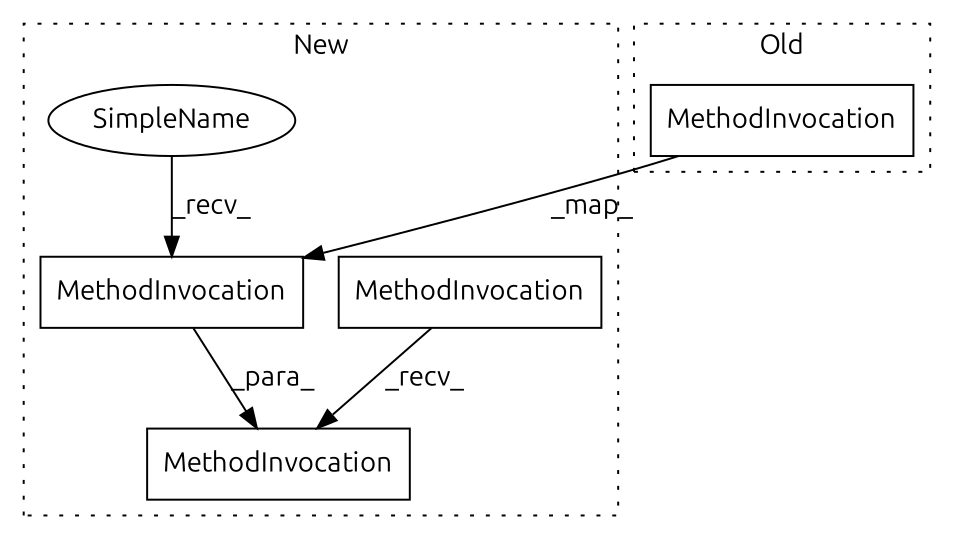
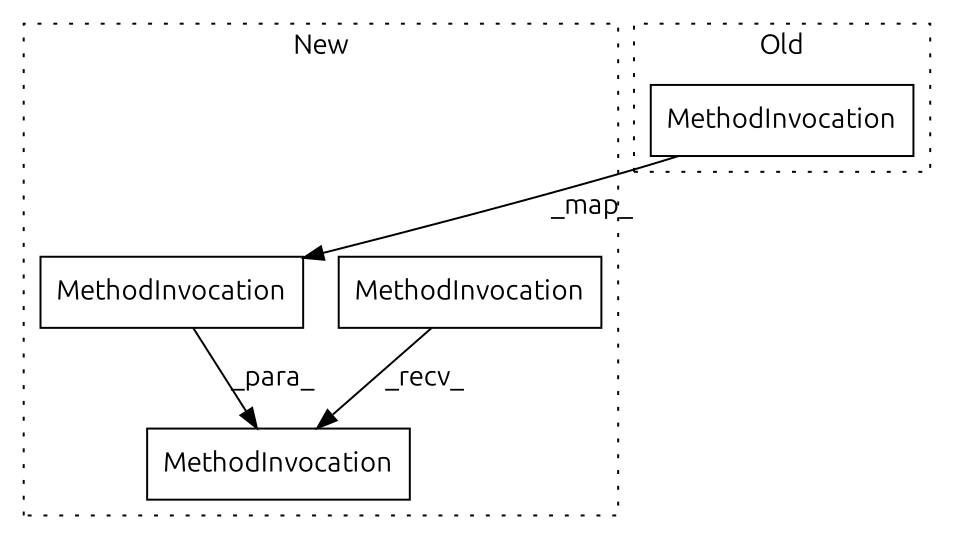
(172, 120) -> none
